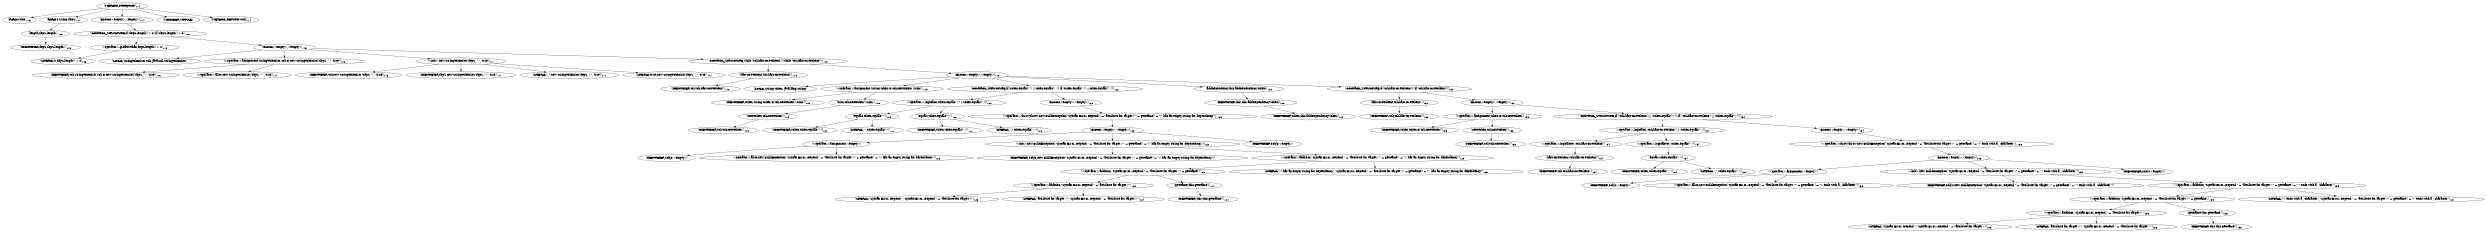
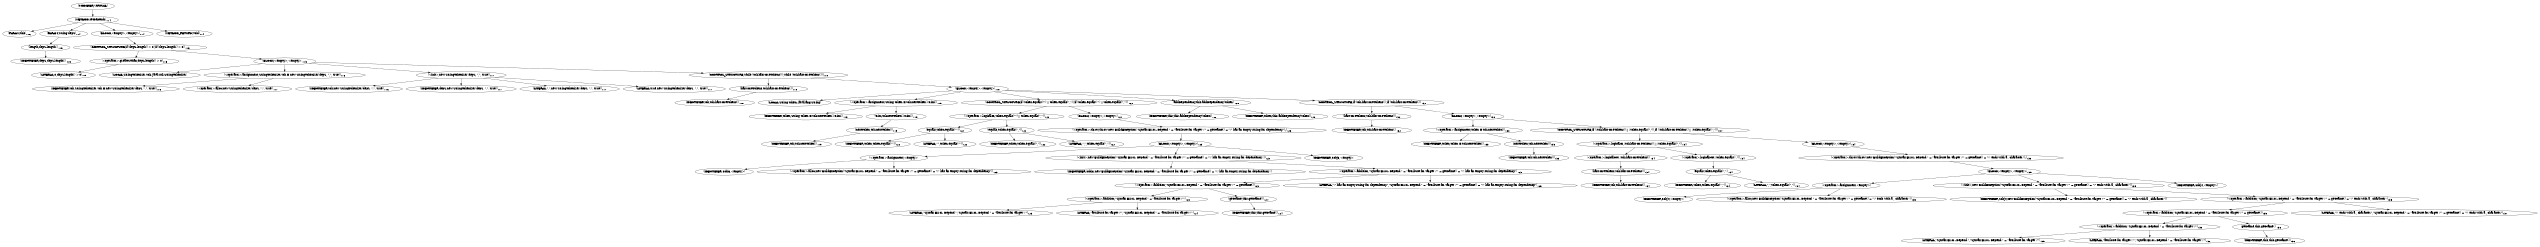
(149, 13) -> (93, 12)
(1278, 109) -> (1242, 109)
